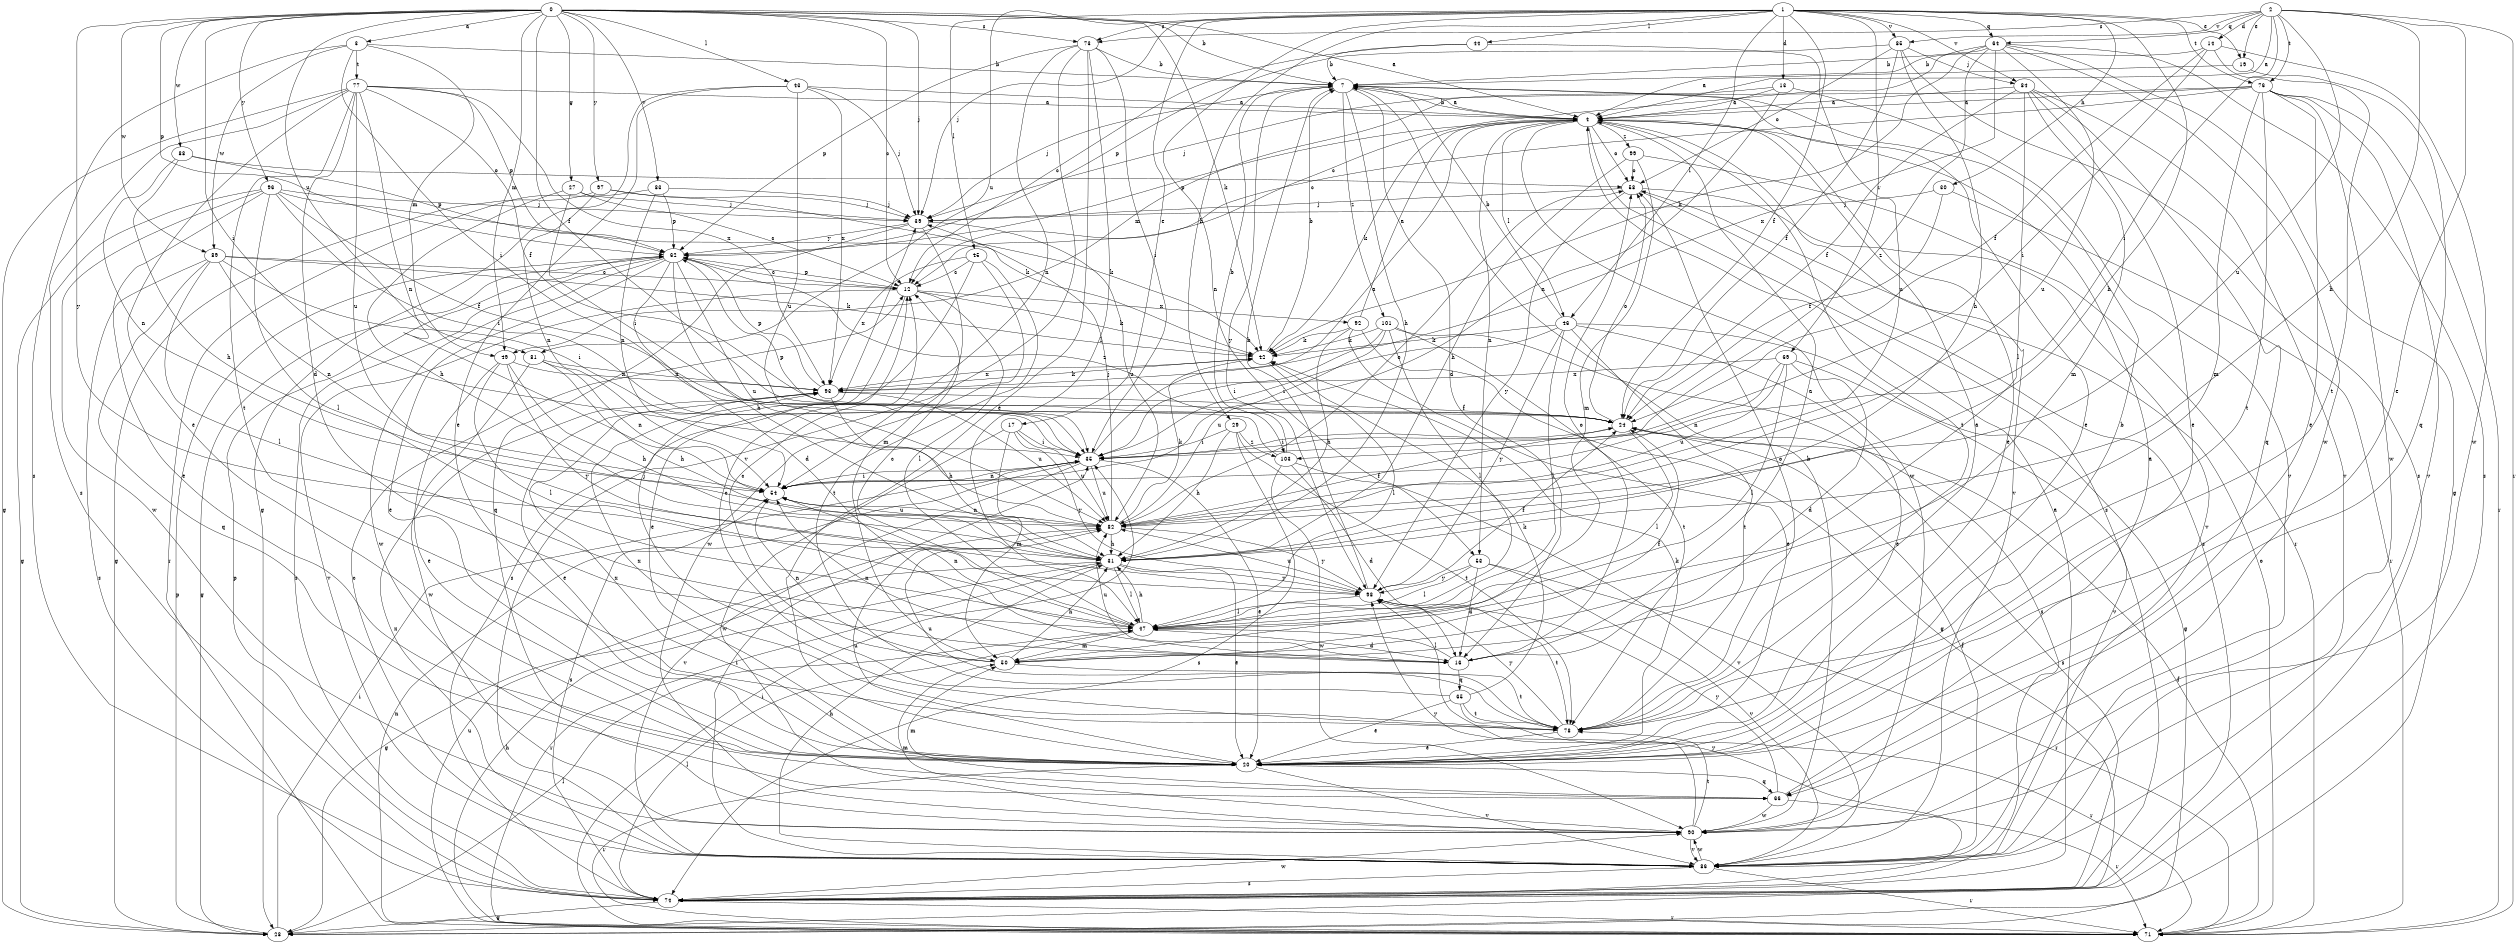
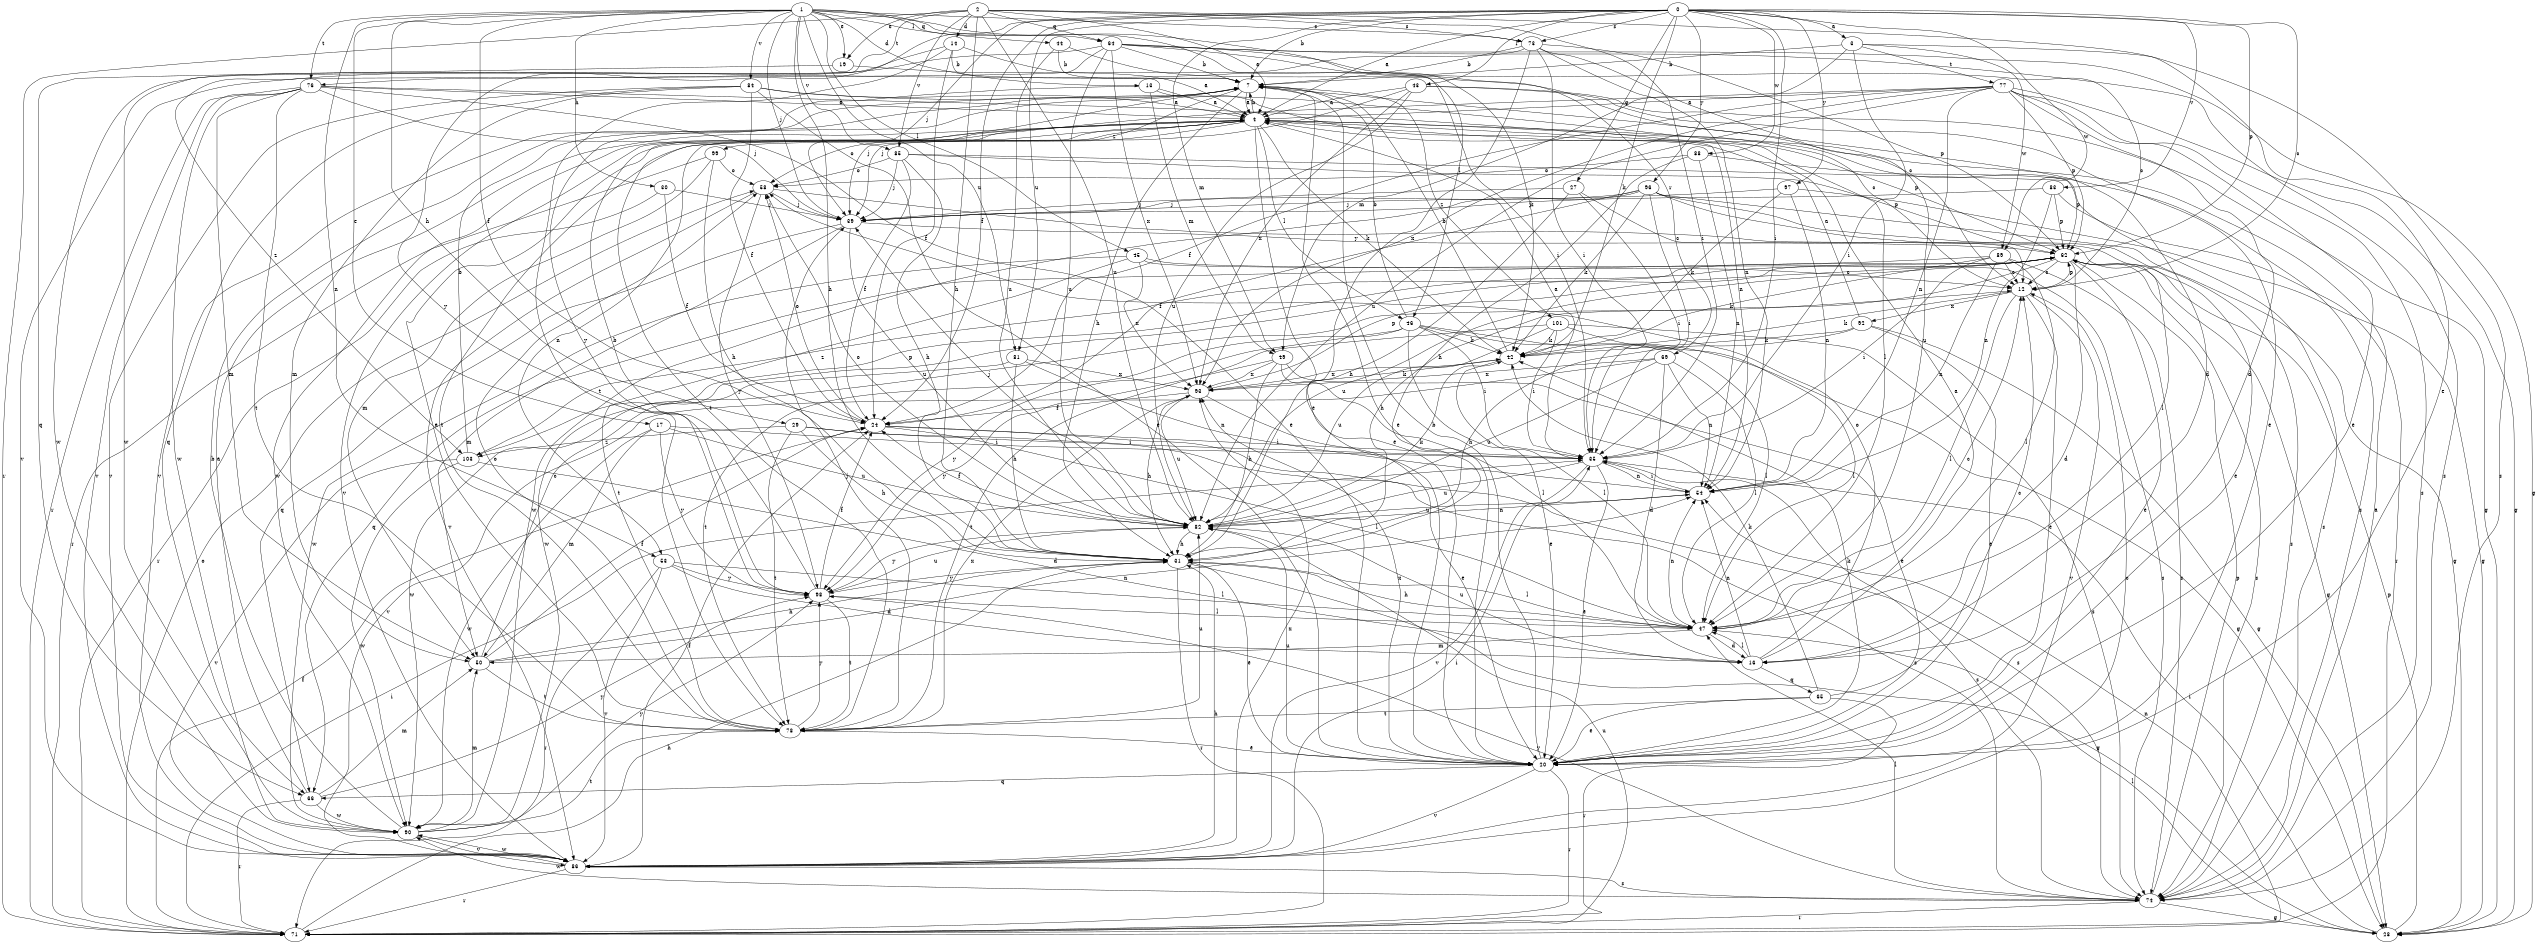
(1958, 69) -> (888, 194)
(1101, 341) -> (1925, 341)
